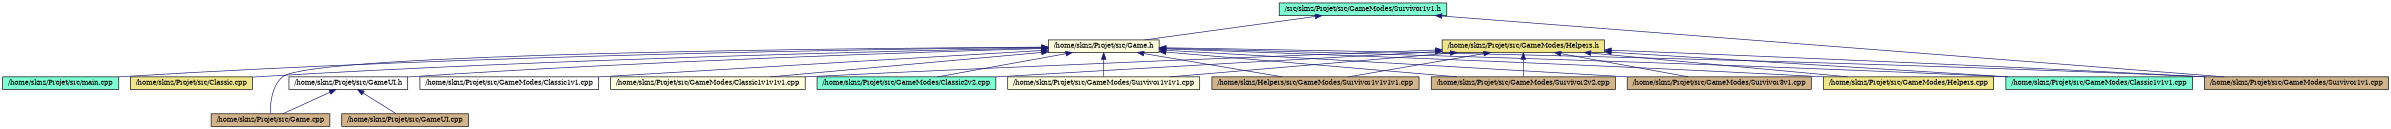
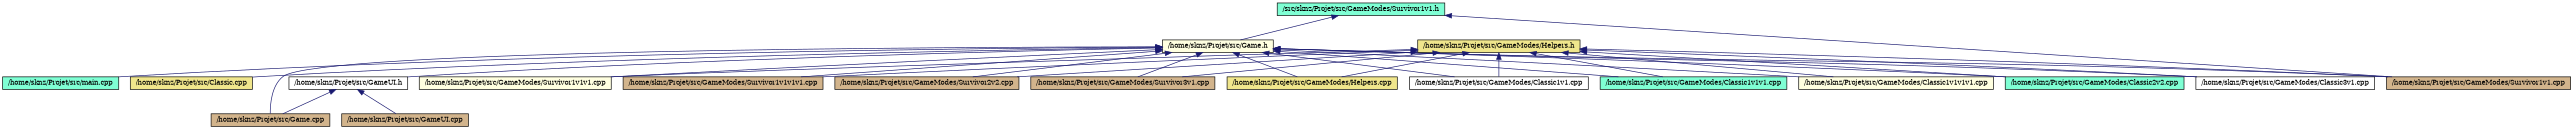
none -> (1499, 72)
(1315, 83) -> (723, 83)
none -> (2285, 83)
